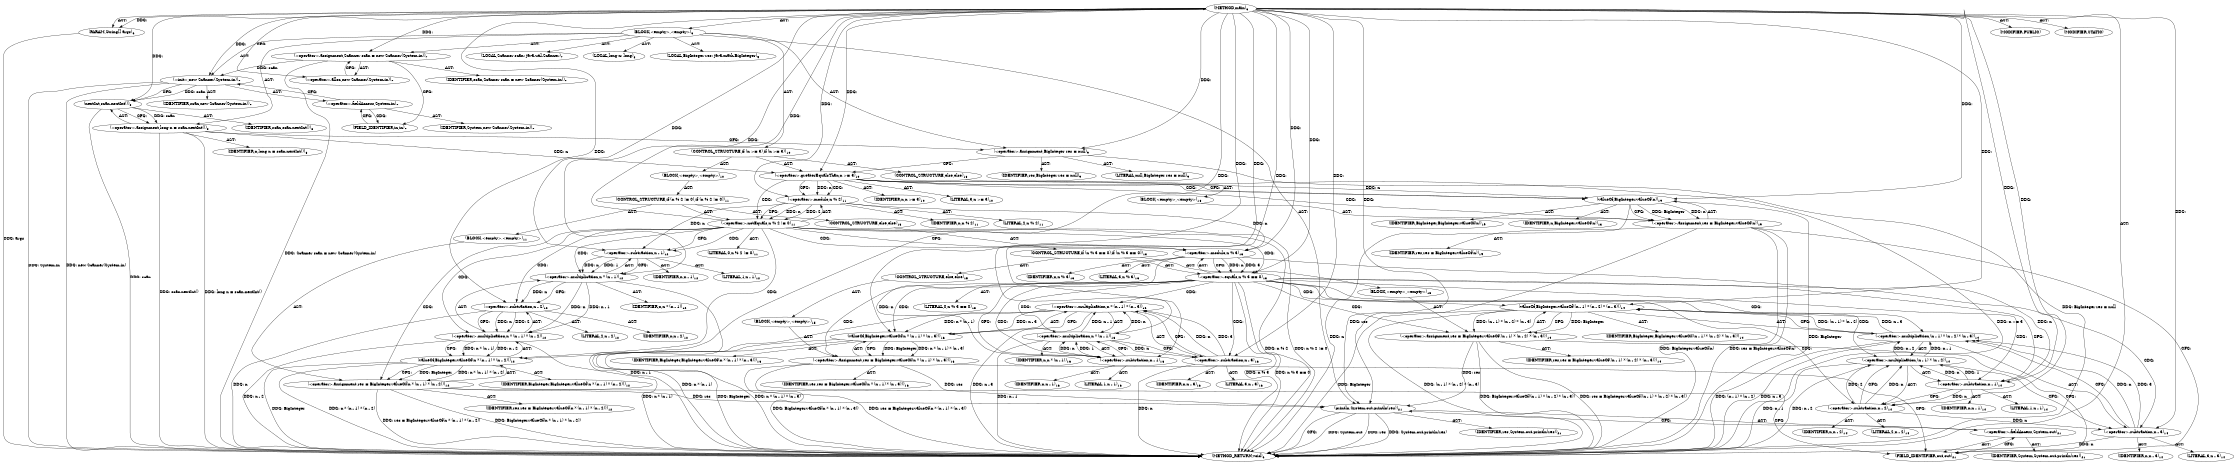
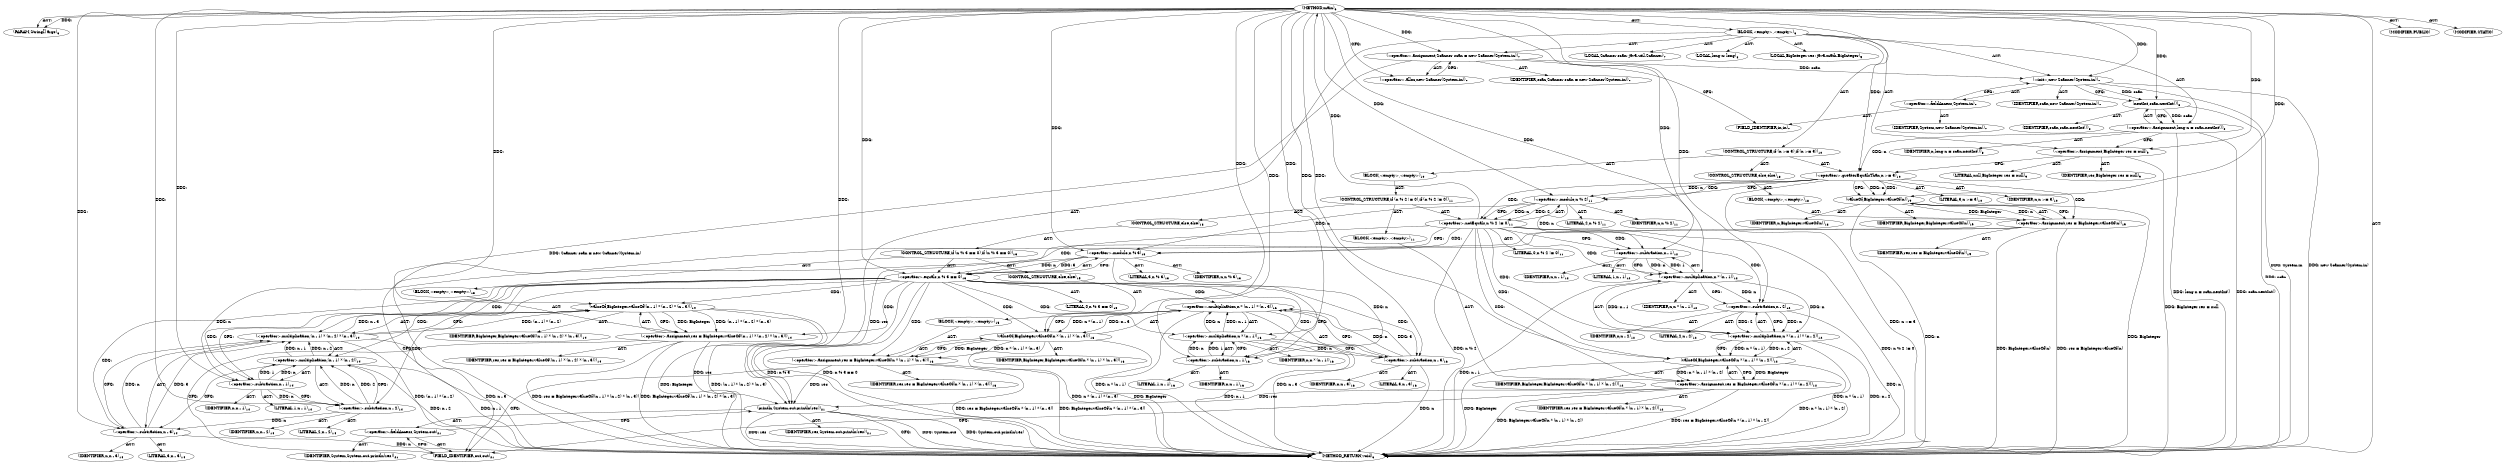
(382, 116) -> (1868, 116)
(363, 119) -> none
(36, 447) -> none
